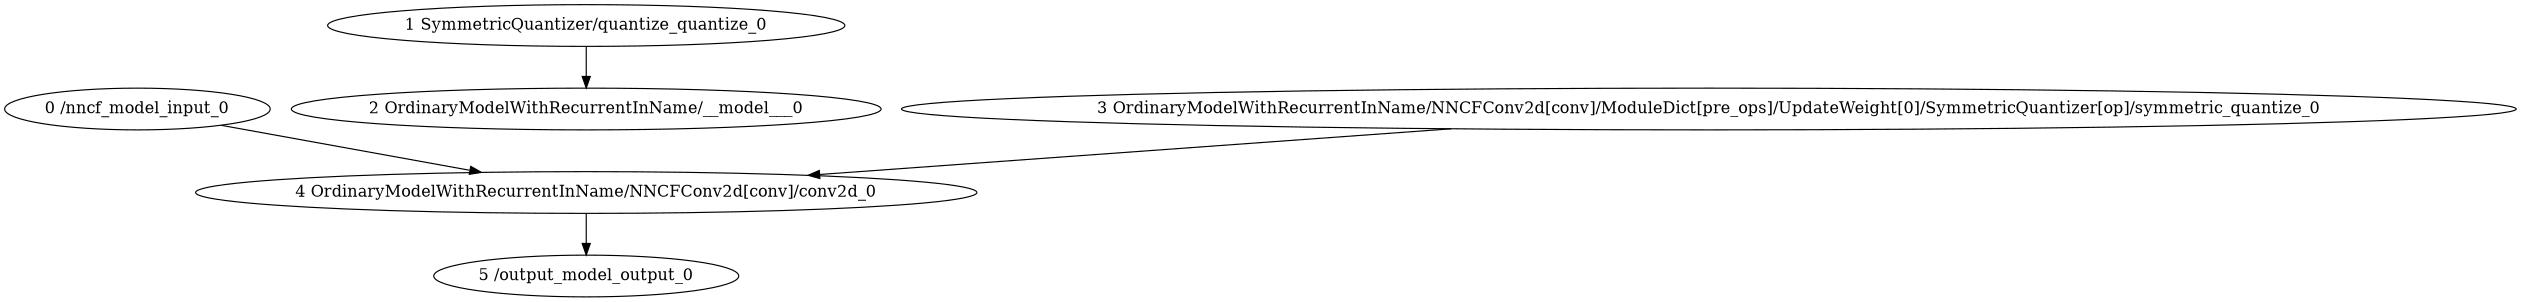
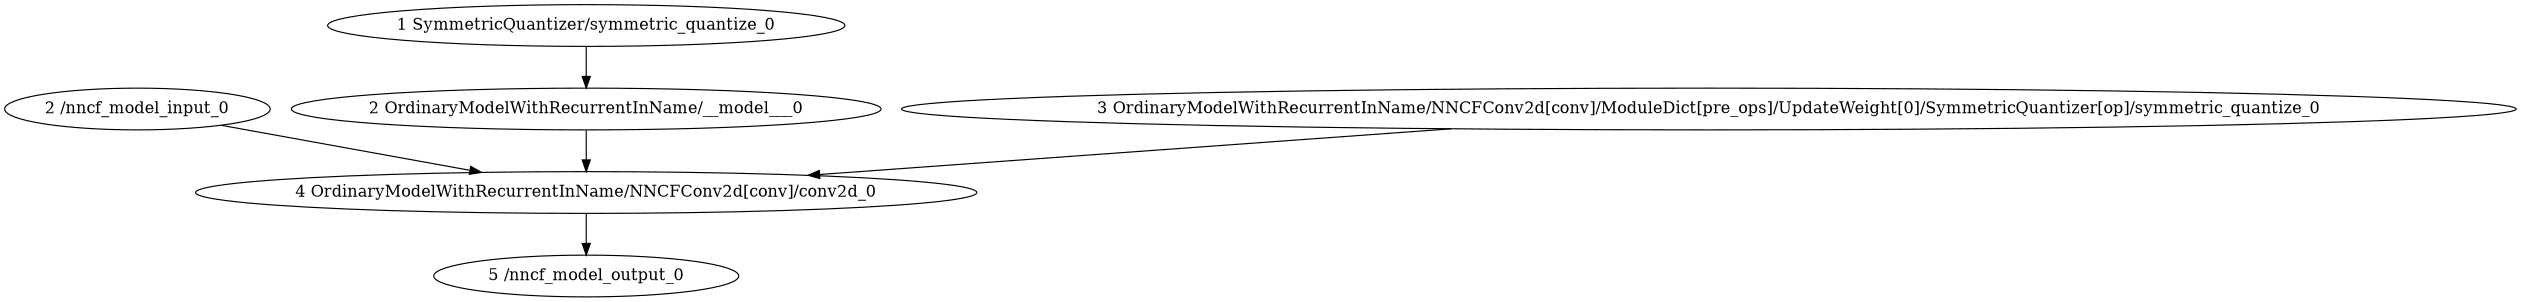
(586, 26) -> (586, 26)
(137, 109) -> (137, 109)
none -> (586, 145)
(586, 276) -> (586, 276)
